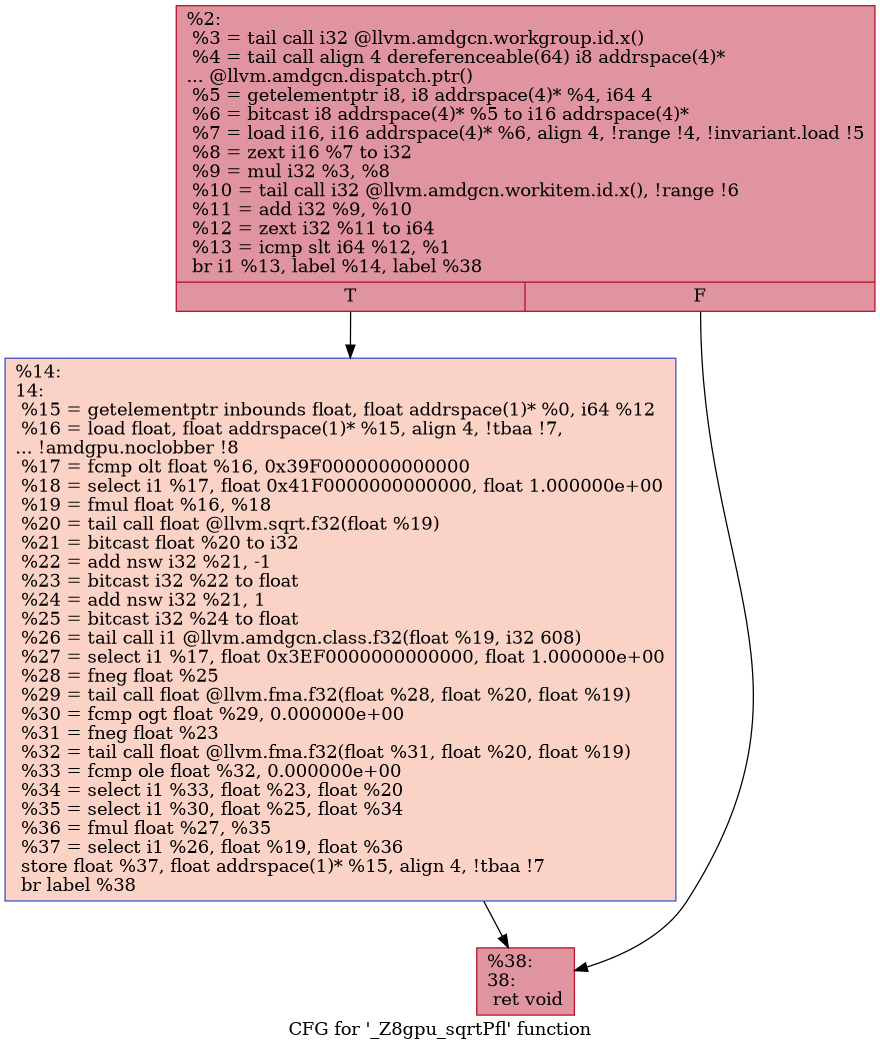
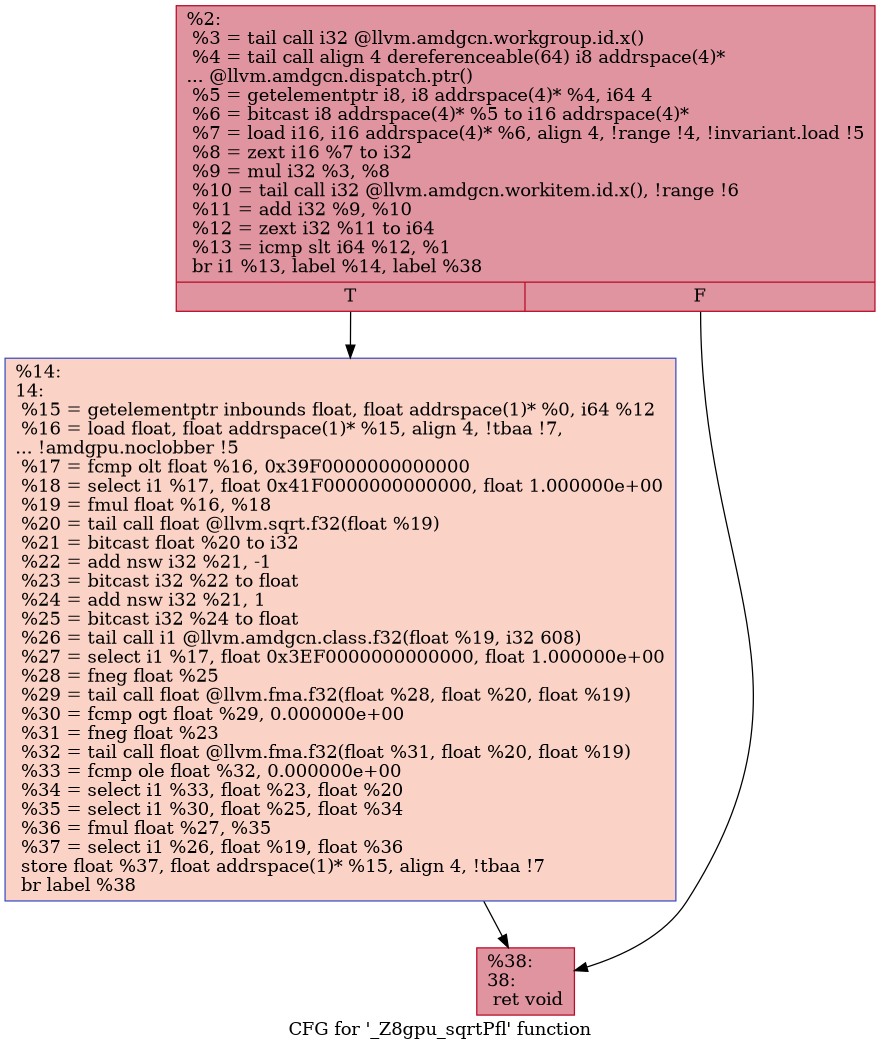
(127, 448) -> (127, 448)
